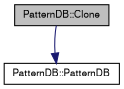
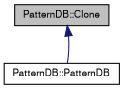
(55, 39) -> (69, 50)
